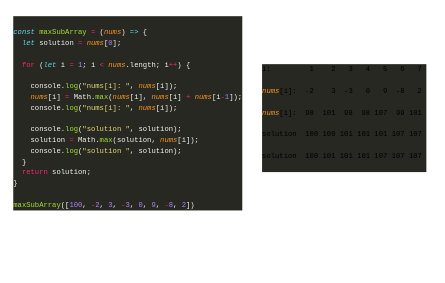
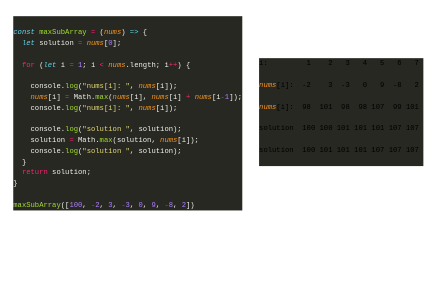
(348, 135) -> (345, 129)
